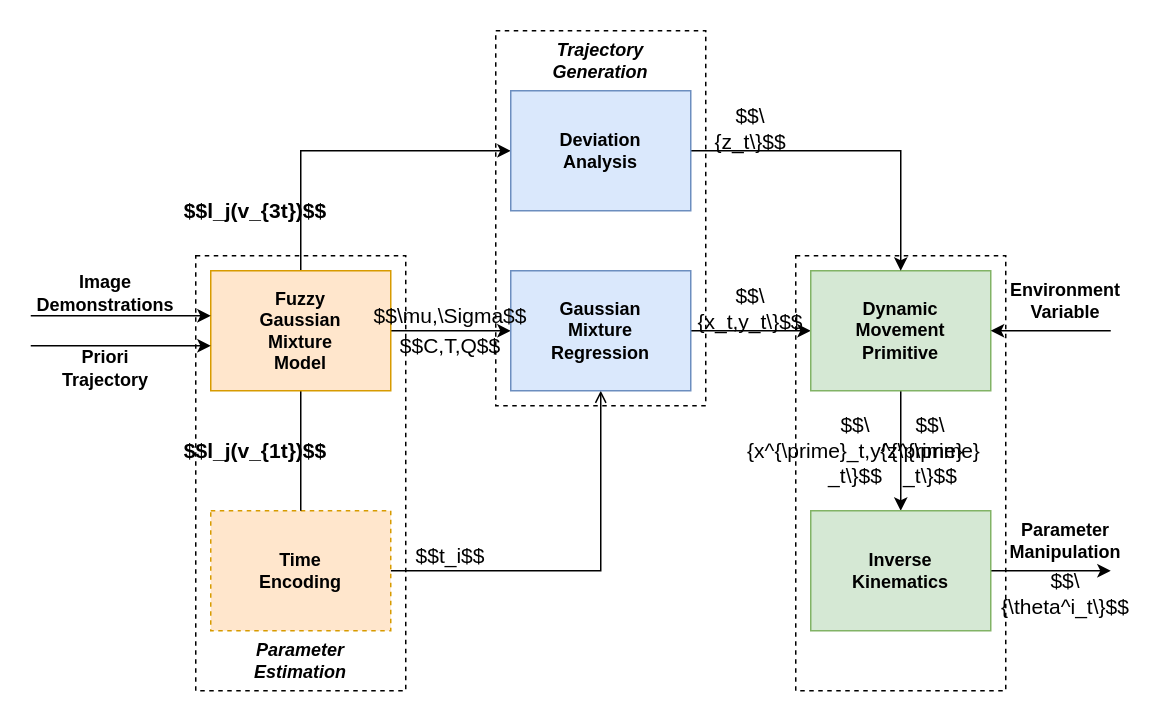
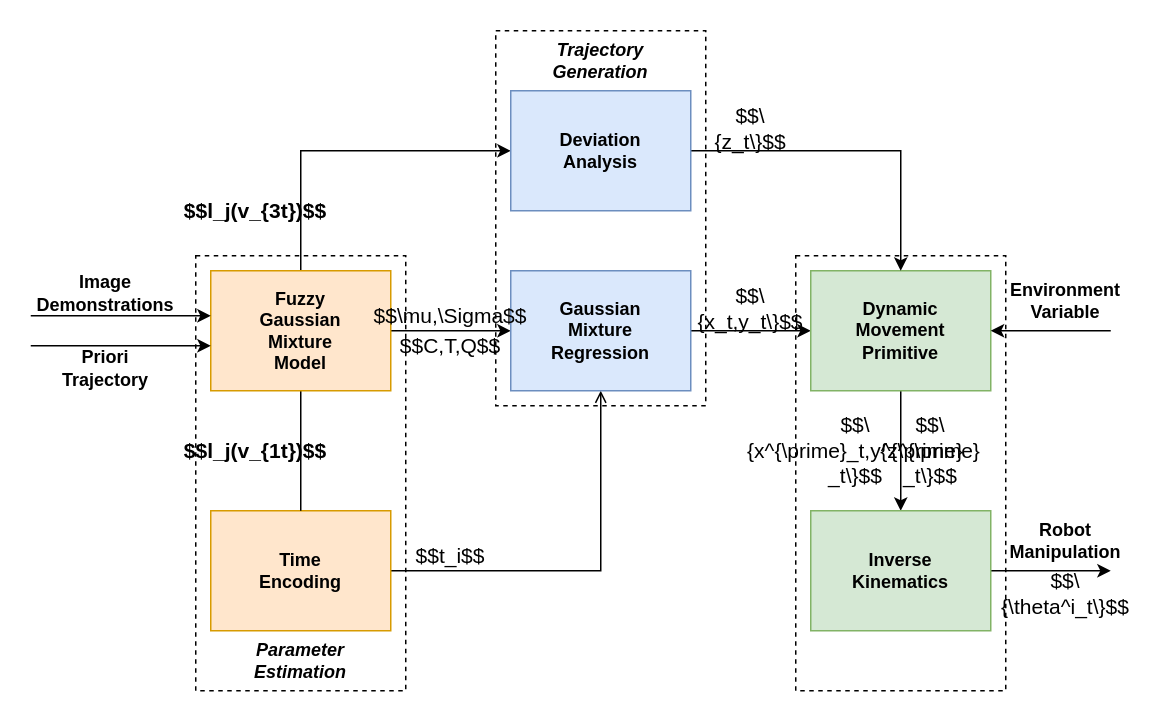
(1066, 541) -> (1066, 541)
(301, 571) -> (301, 571)
